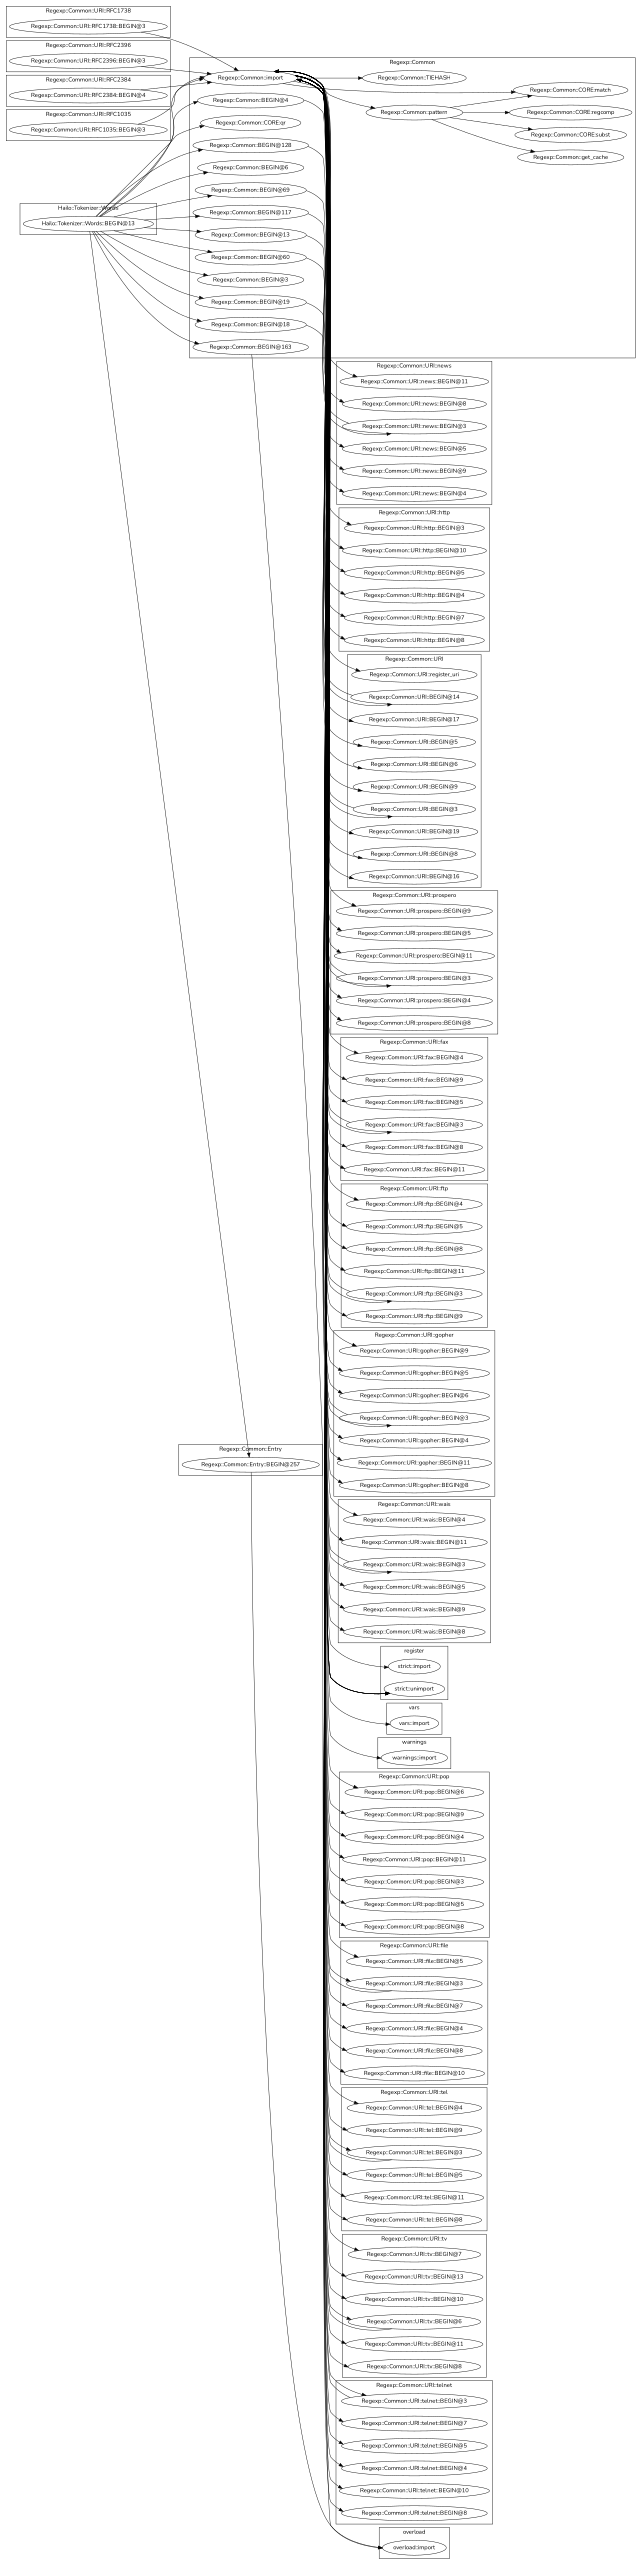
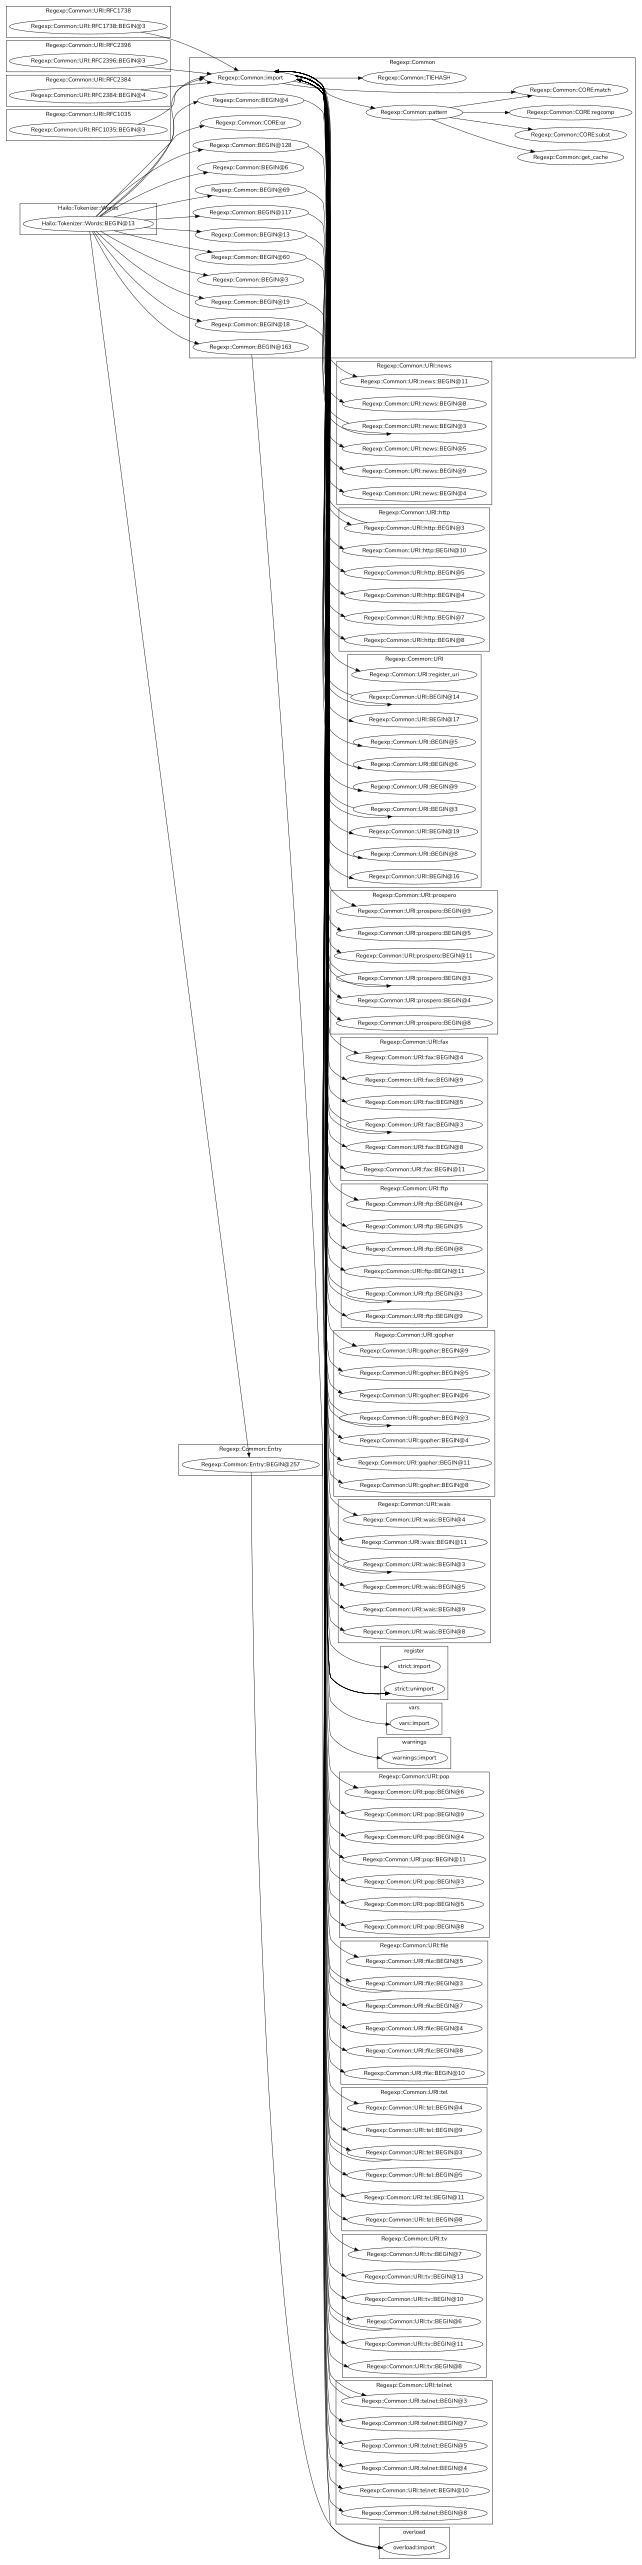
none -> (327, 291)
